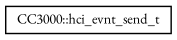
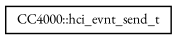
(88, 20) -> (88, 20)
